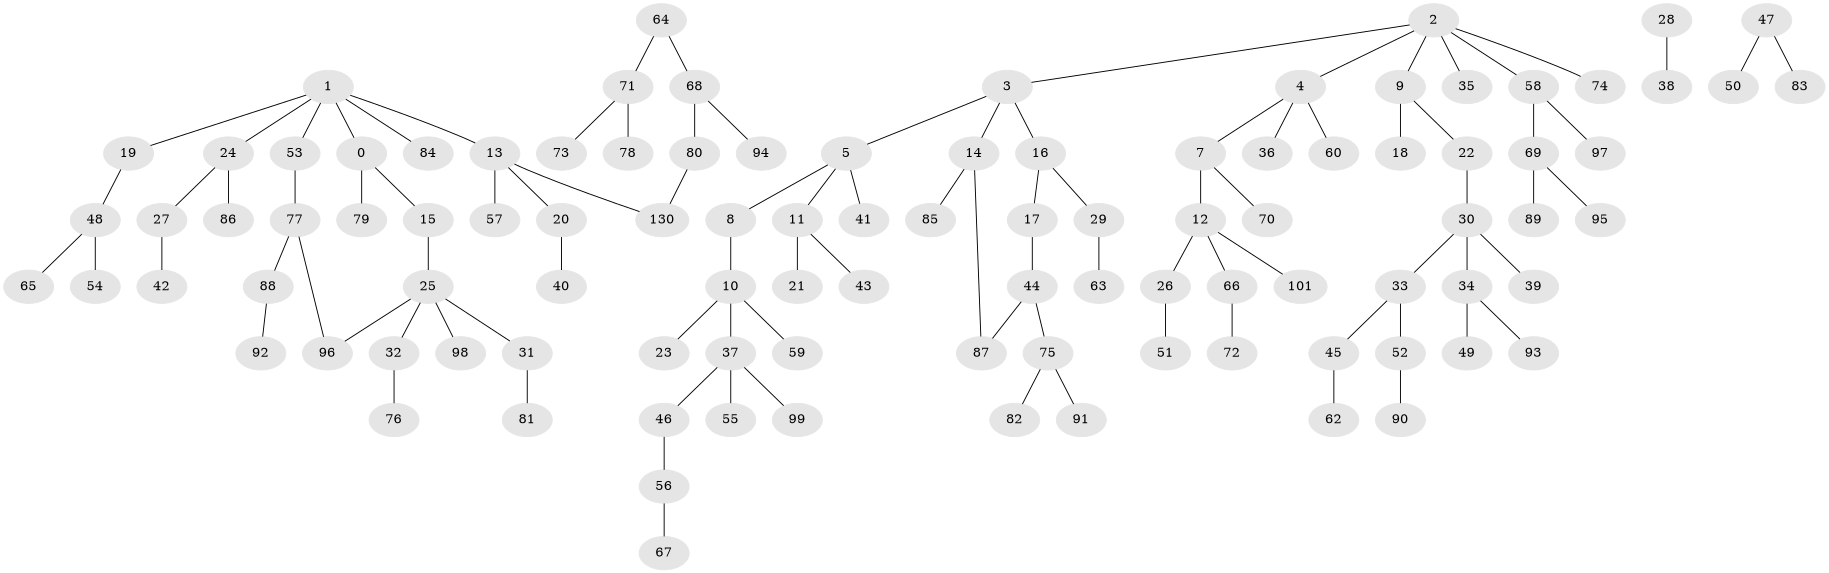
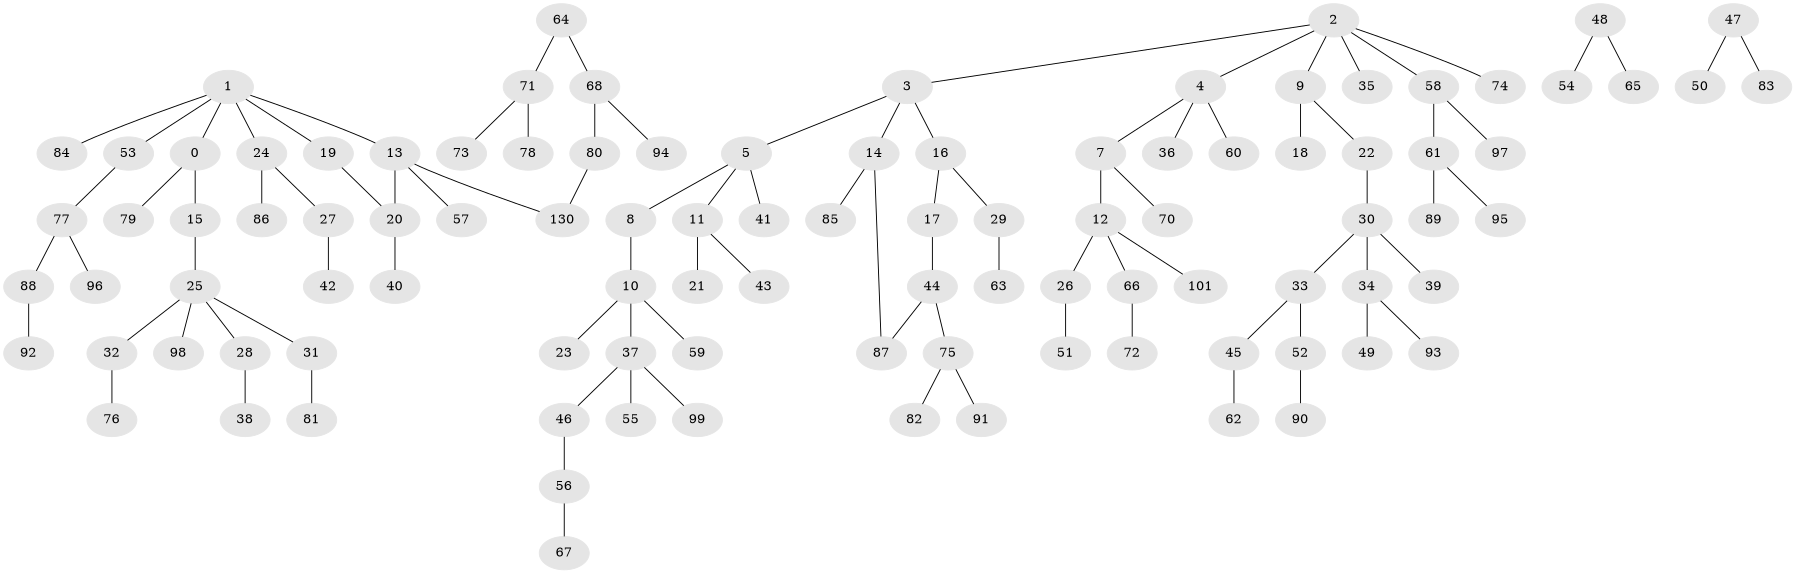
(1534, 154) -> (1434, 154)
(112, 187) -> (362, 187)
(378, 320) -> (220, 320)
